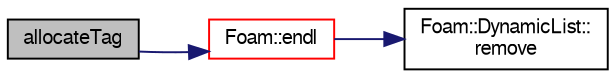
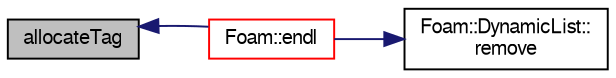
(164, 52) -> (184, 26)
